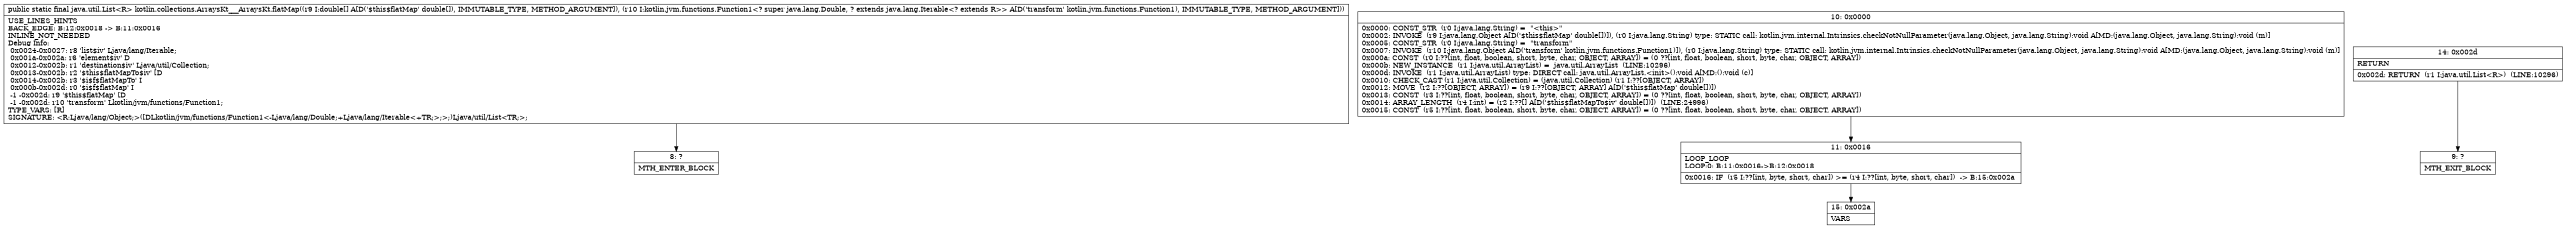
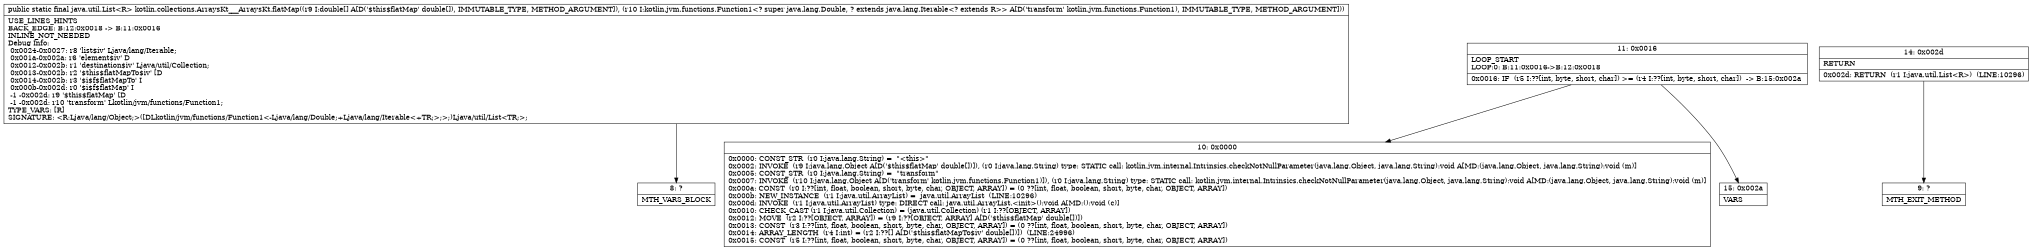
(1851, 127) -> (1481, 113)
(1707, 159) -> (1495, 60)
(676, 168) -> (676, 200)
(2458, 168) -> (1924, 200)
